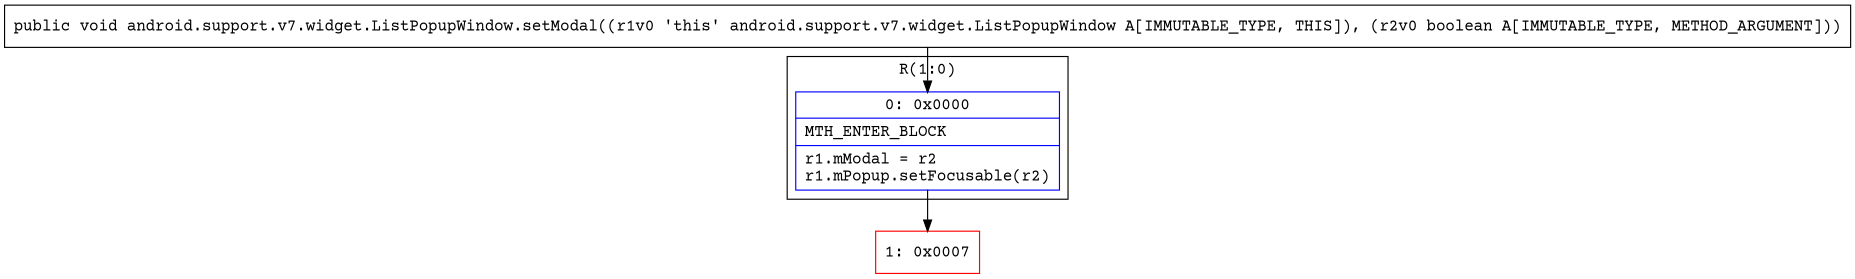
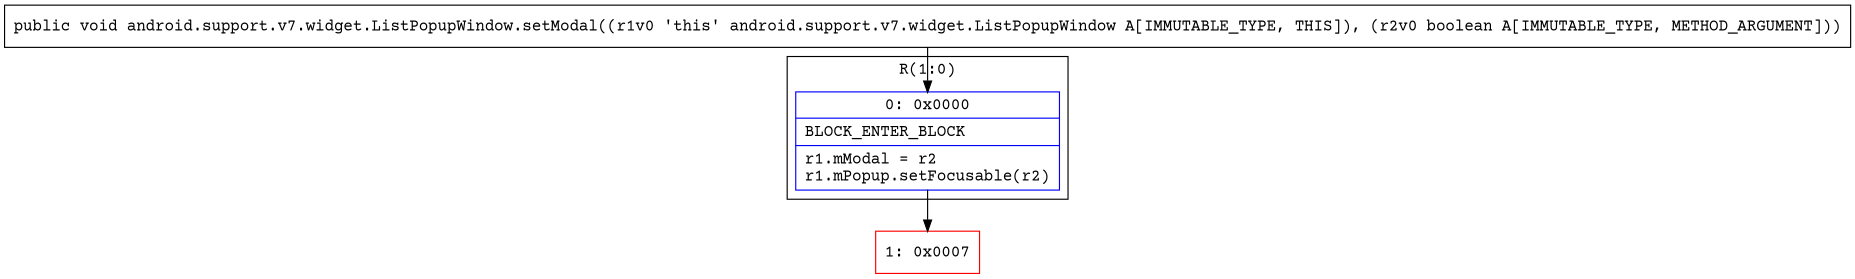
(876, 131) -> (885, 131)
